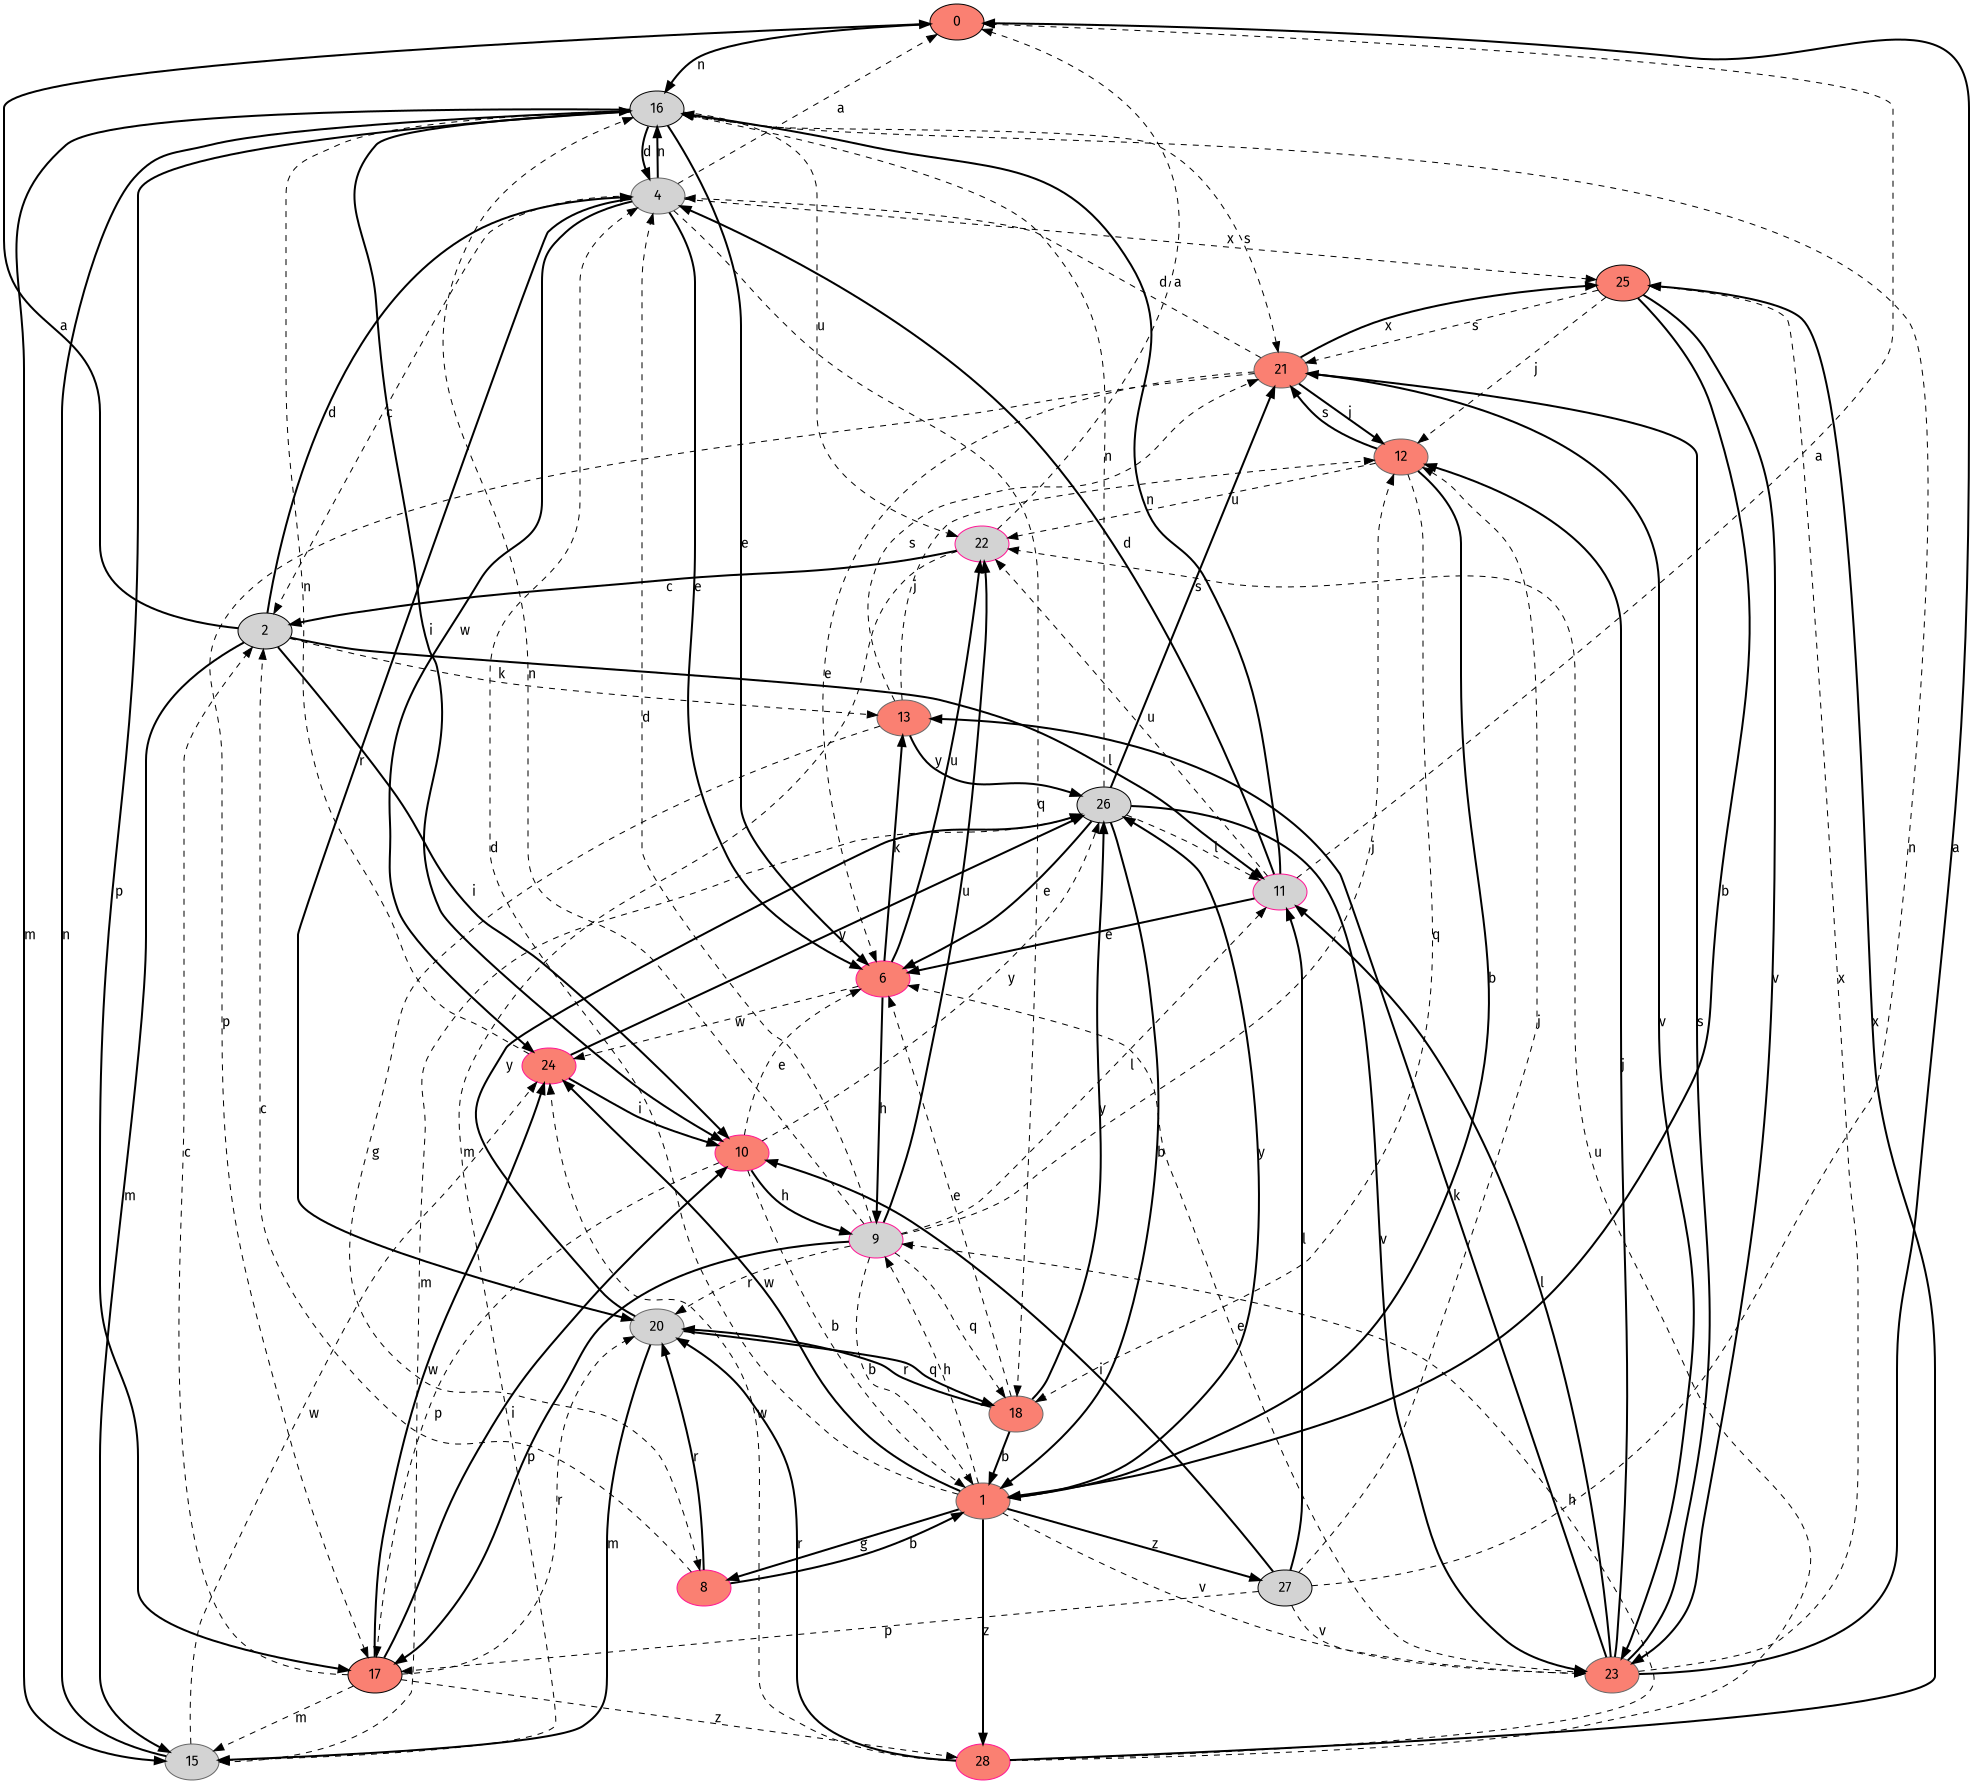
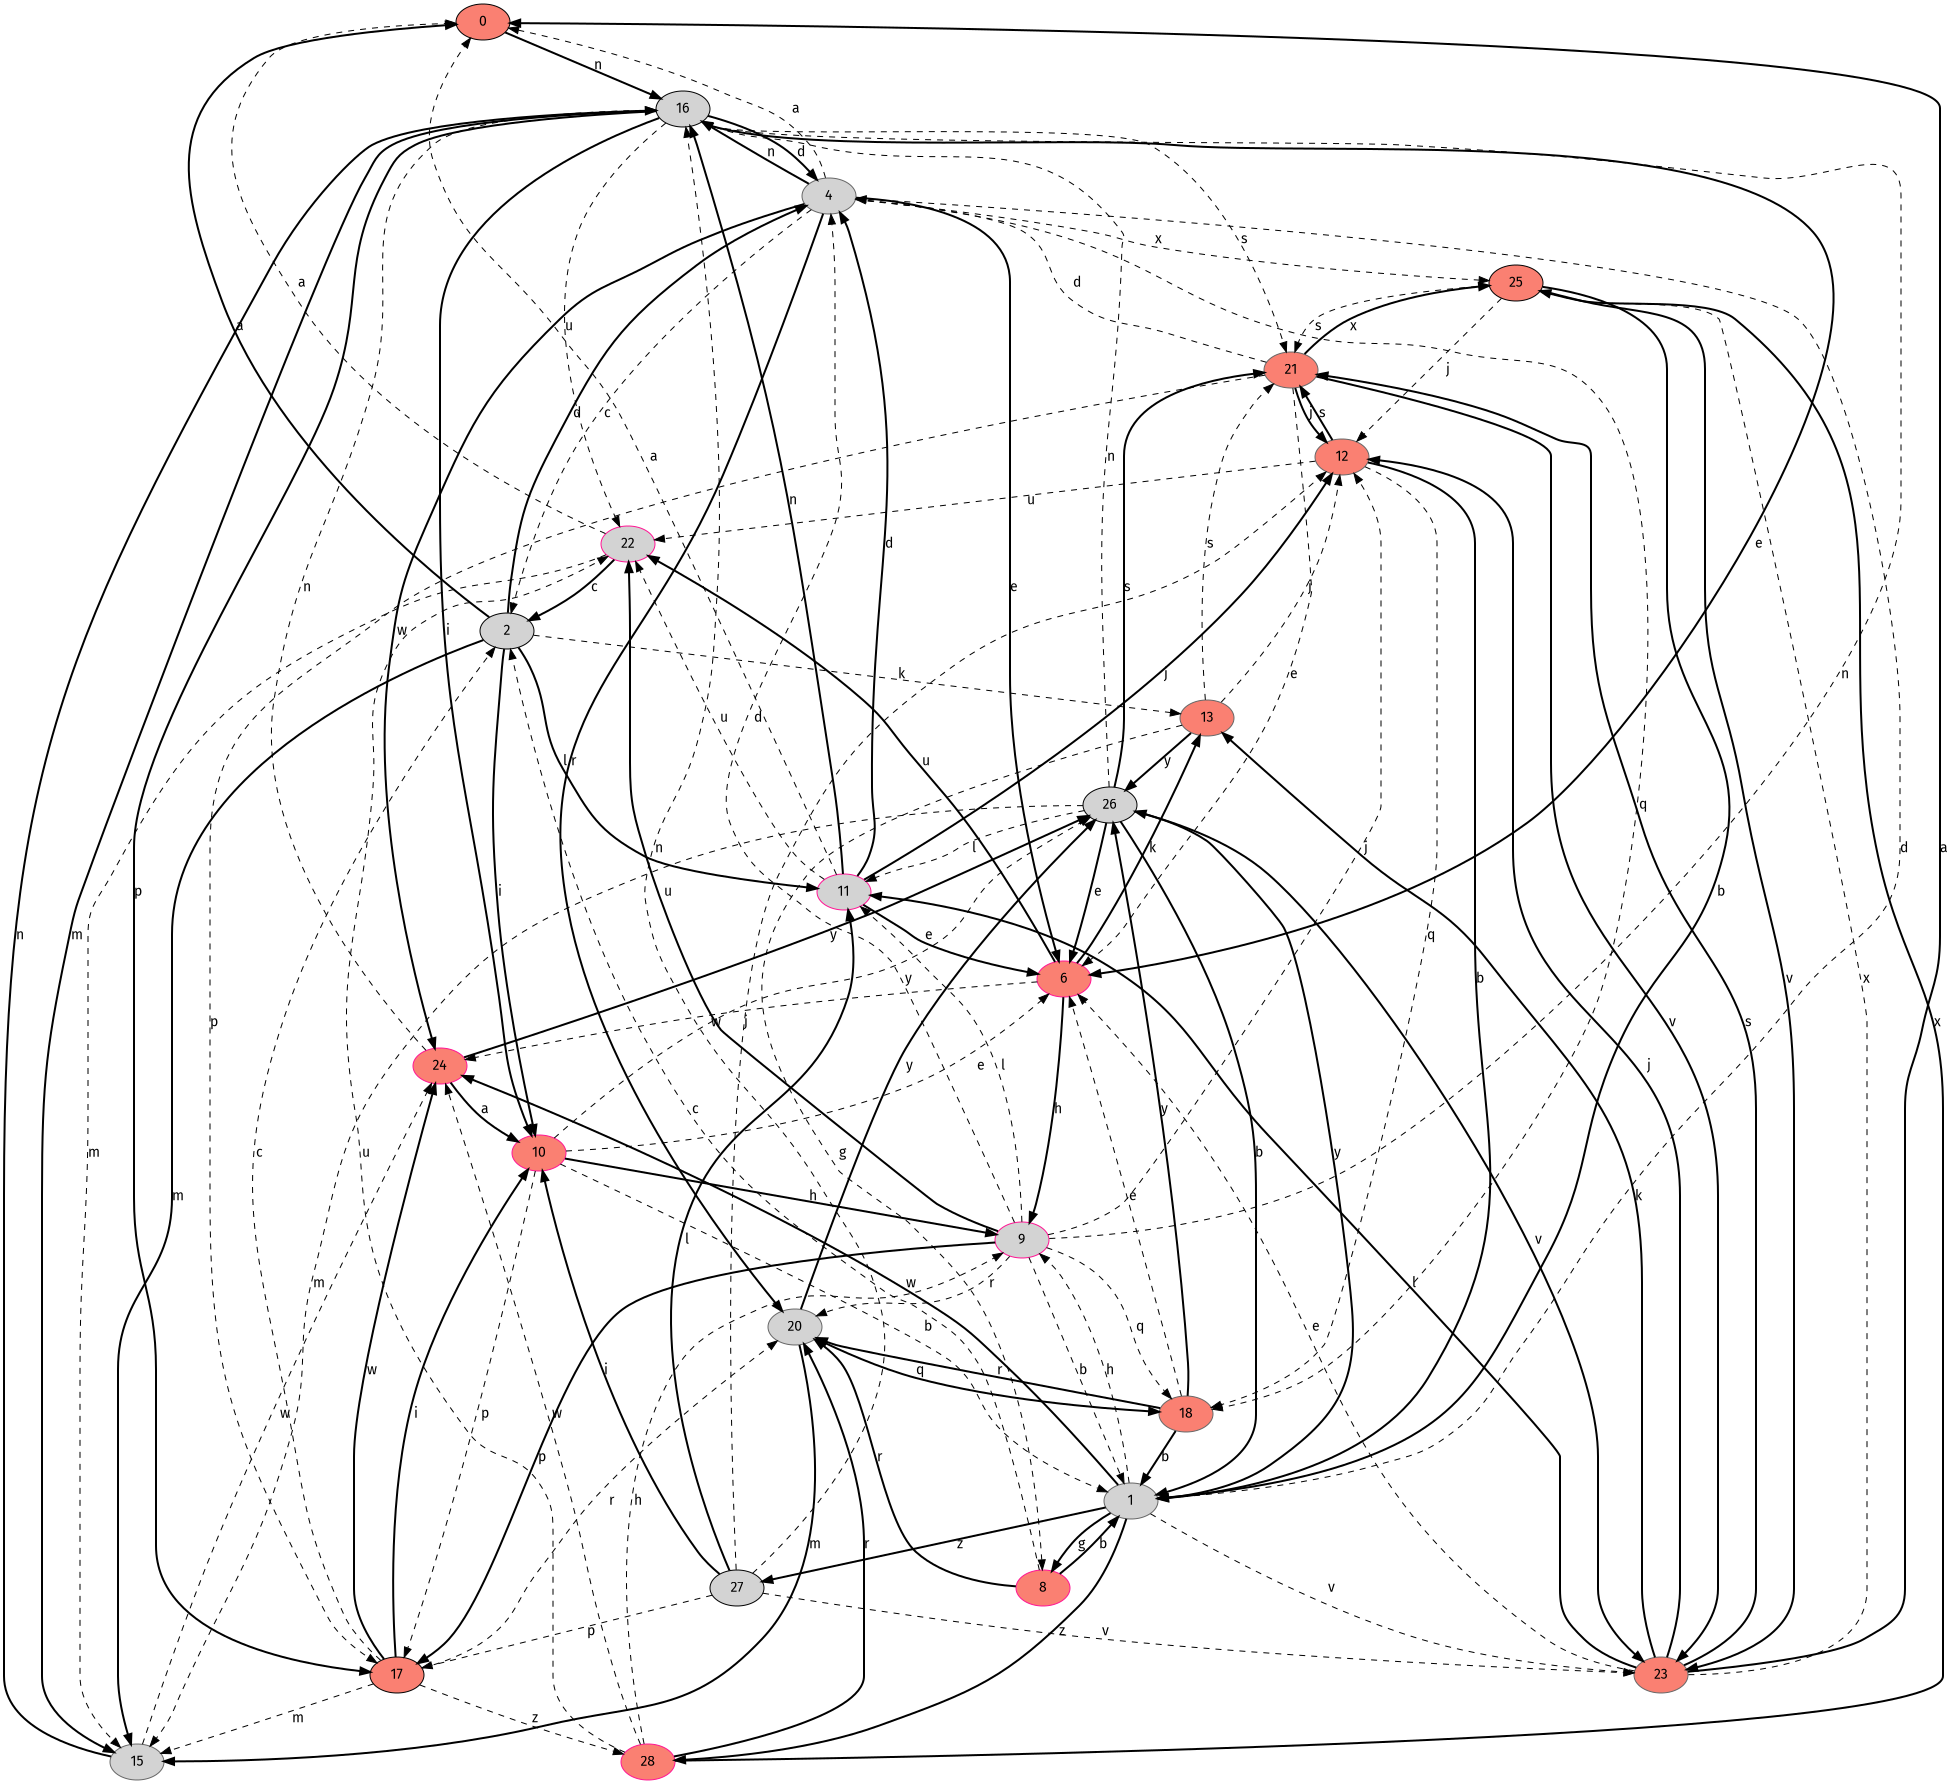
none -> (1130, 697)
(640, 1110) -> (485, 1110)
(983, 1501) -> (1131, 1501)
